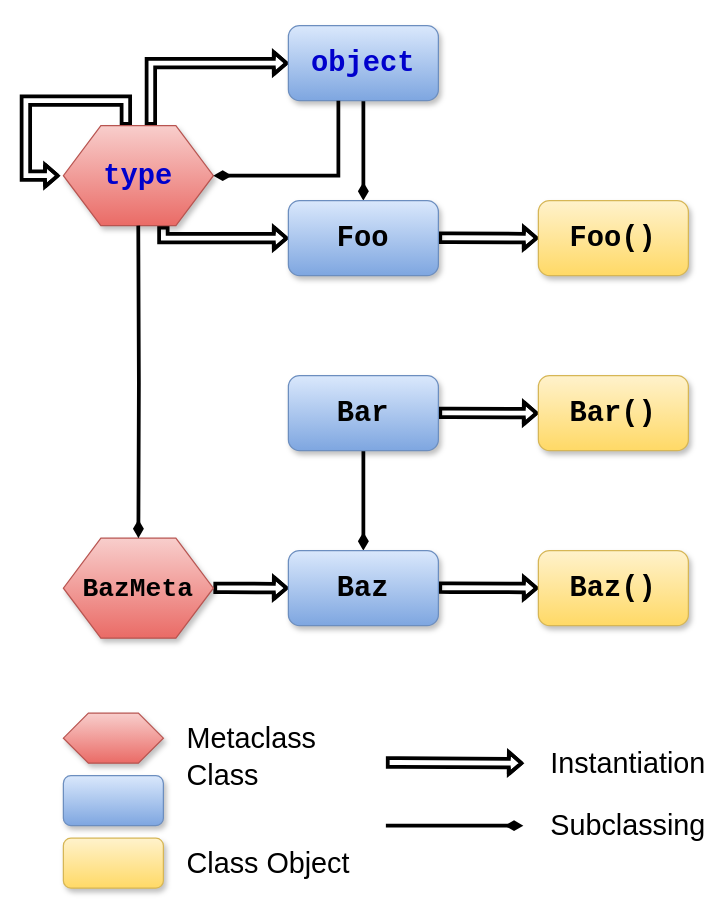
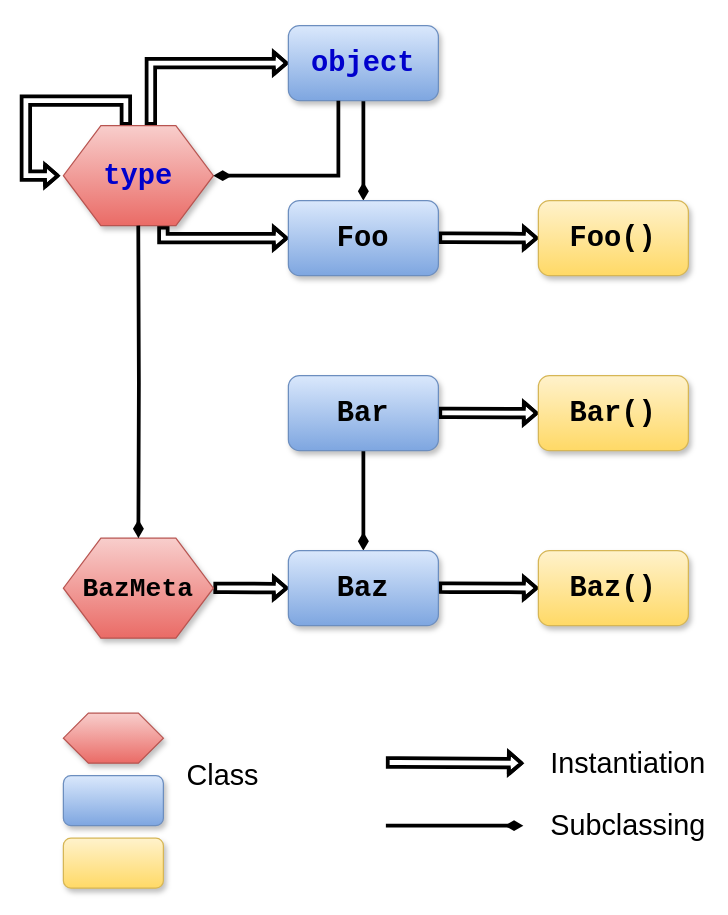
(256, 738) -> none
(274, 863) -> none
